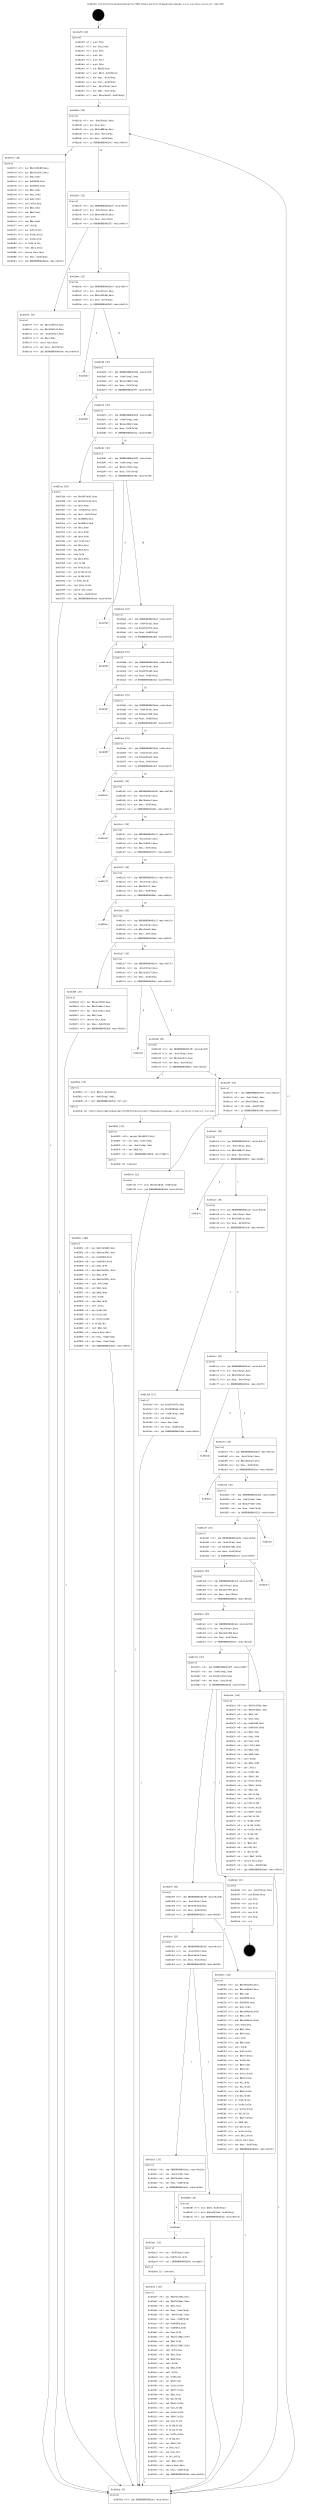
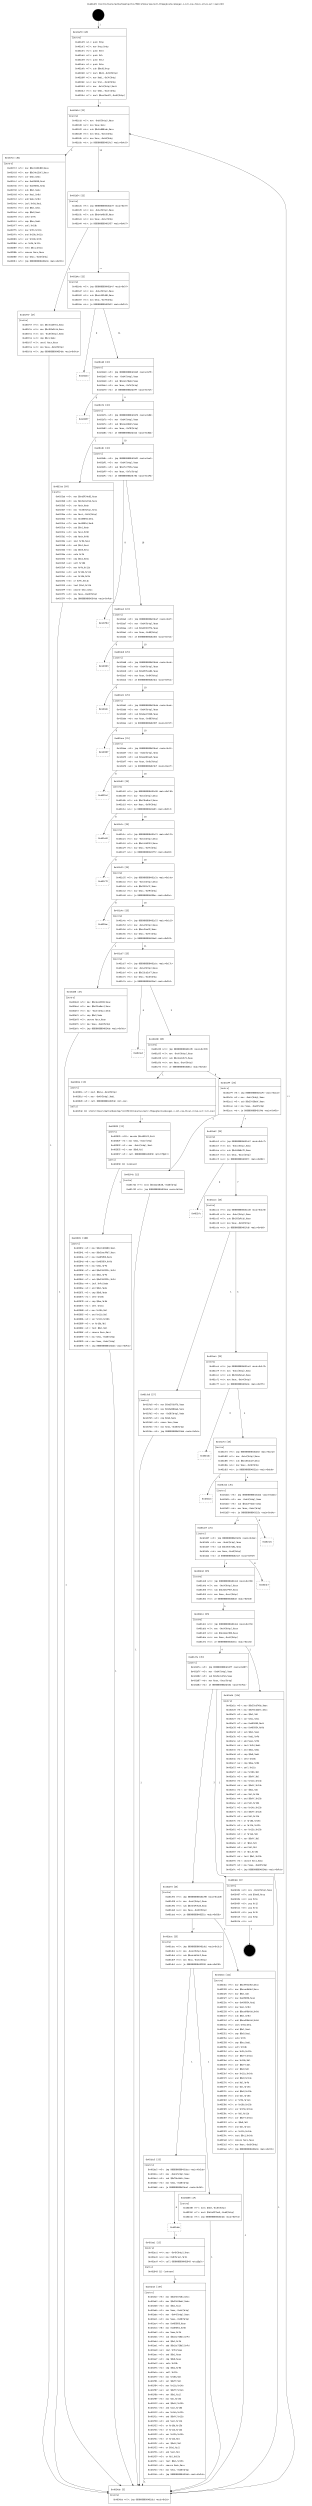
none -> (123, 397)
none -> (109, 1200)
